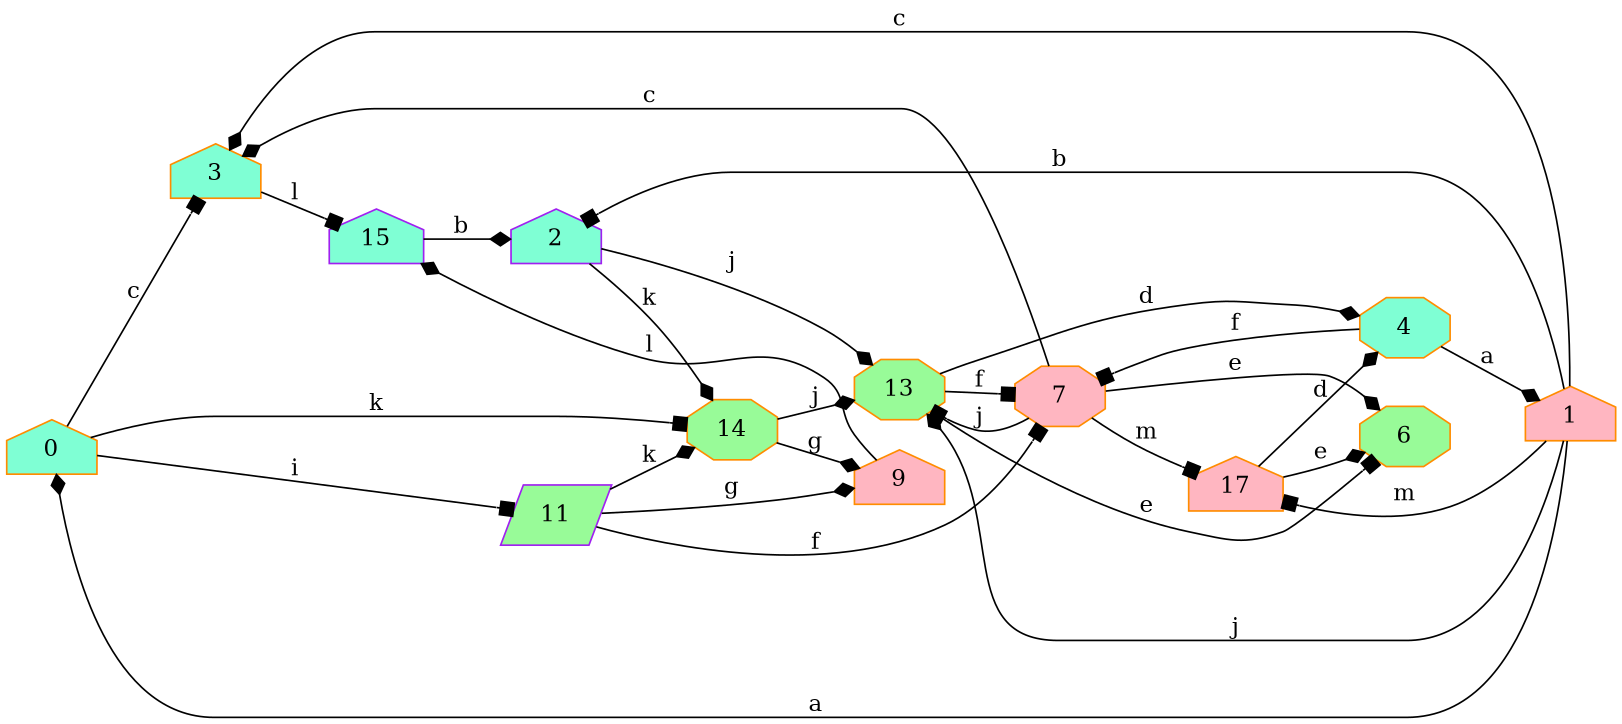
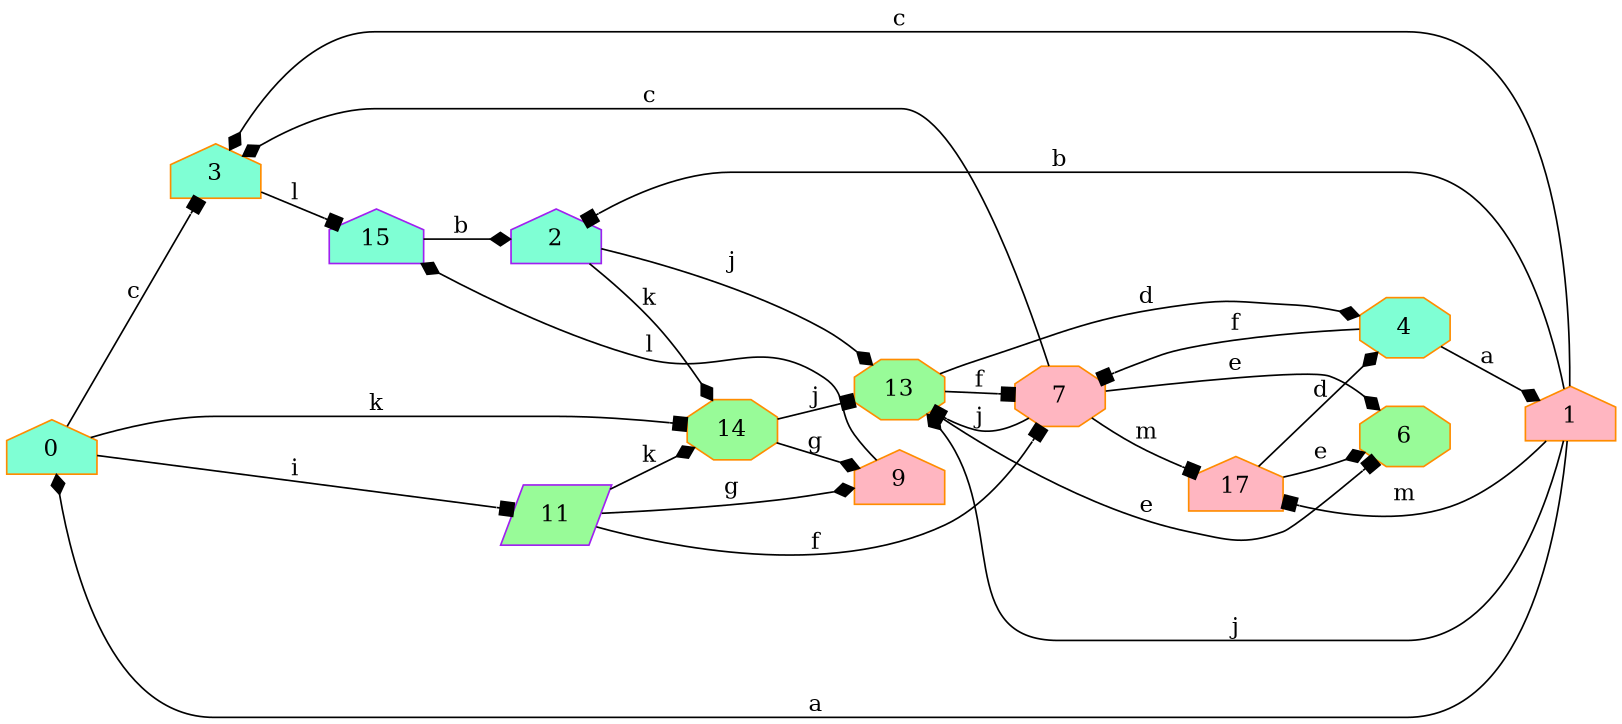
(806, 412) -> (808, 412)
